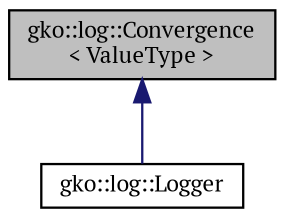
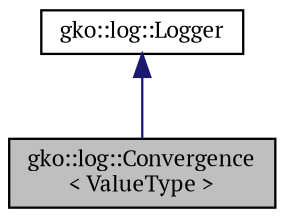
(142, 133) -> (142, 108)
